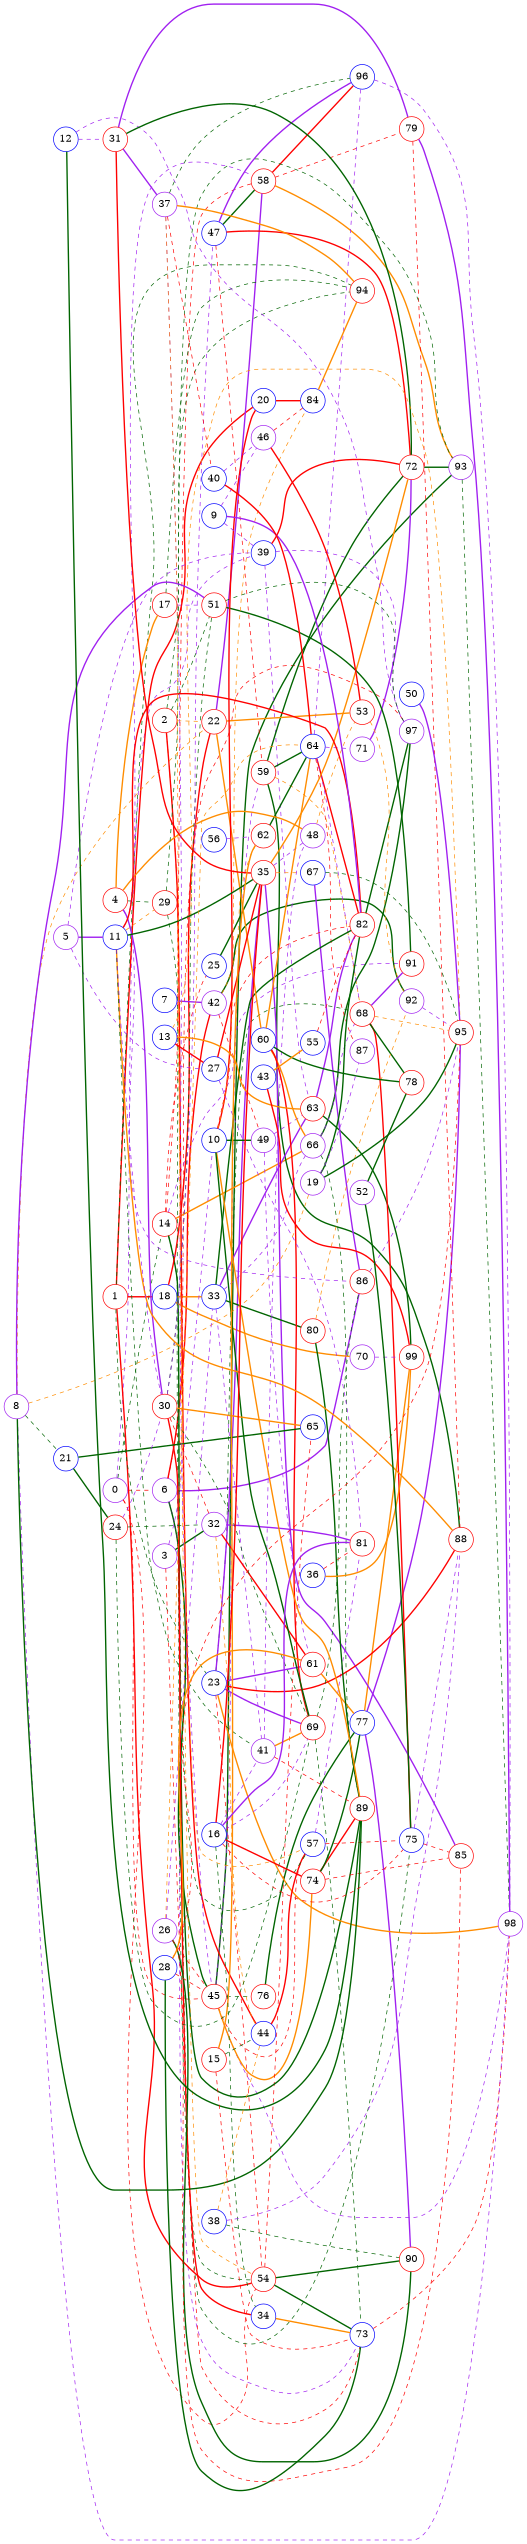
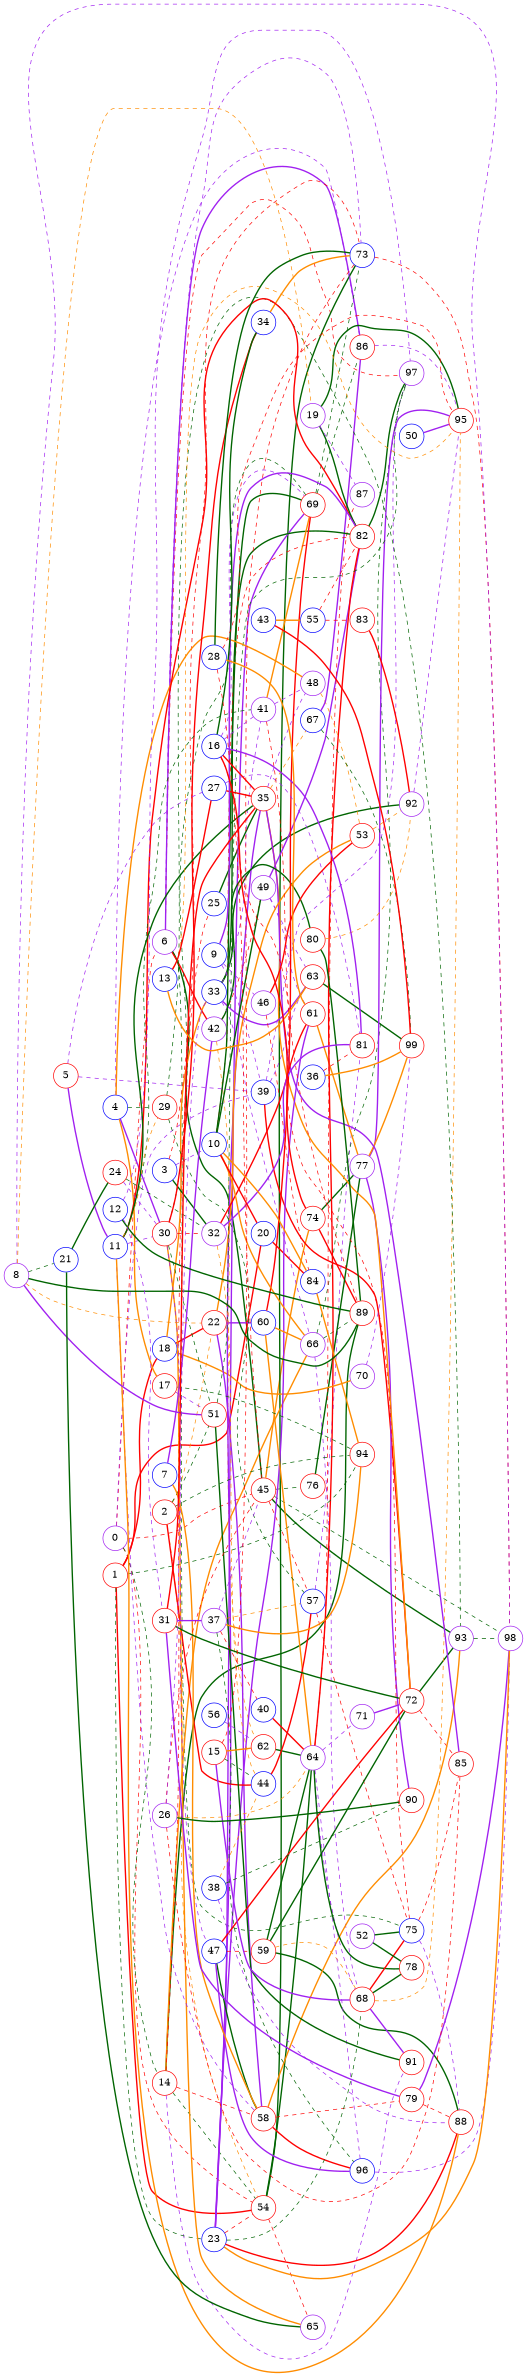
(239, 458) -> none
none -> (362, 620)
(313, 746) -> (313, 1758)
(234, 764) -> (271, 1208)
(115, 900) -> (115, 1107)
(415, 923) -> (375, 819)
(66, 937) -> (66, 1076)
(375, 943) -> (389, 909)
(250, 954) -> (239, 1323)
(334, 1015) -> (328, 726)
(328, 1070) -> (327, 1891)
(231, 1384) -> none
(313, 1427) -> (313, 2327)
(273, 1497) -> (253, 1255)
(165, 1556) -> (165, 1171)
(362, 1723) -> (362, 1166)
none -> (193, 1801)
(393, 1868) -> (436, 1732)
none -> (242, 1944)
(144, 1978) -> none
(230, 2078) -> (230, 502)
(391, 2218) -> (381, 1561)
(338, 2269) -> (293, 1983)
